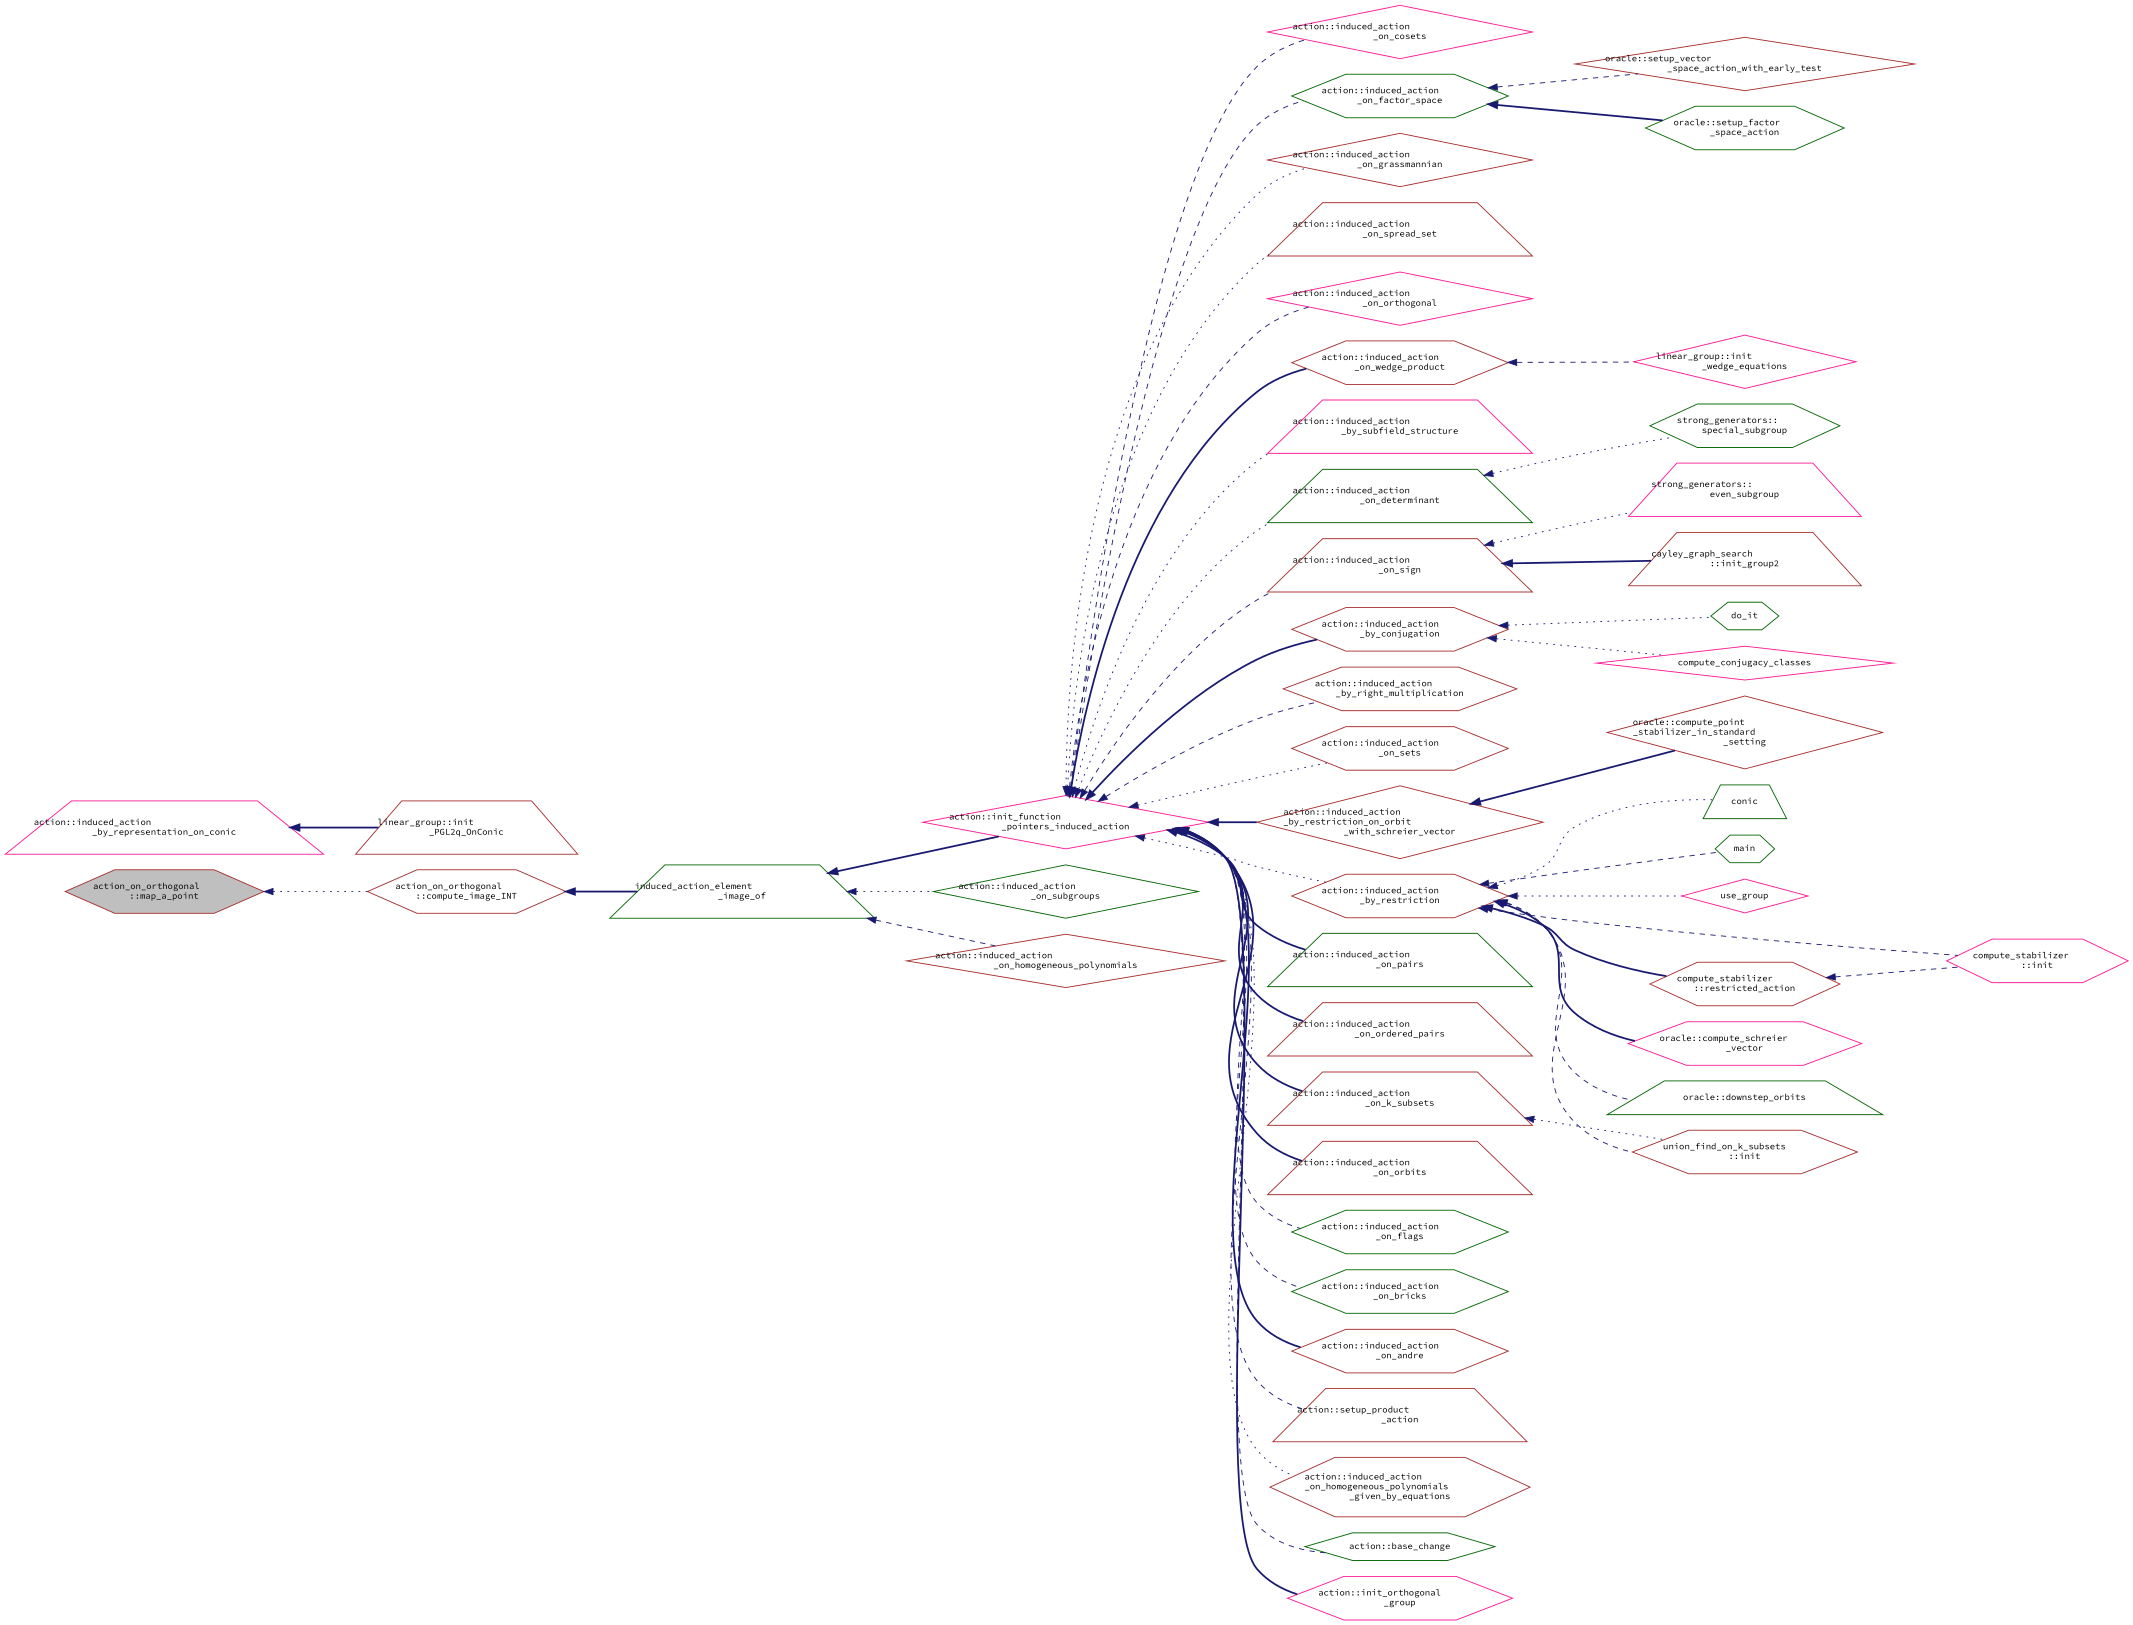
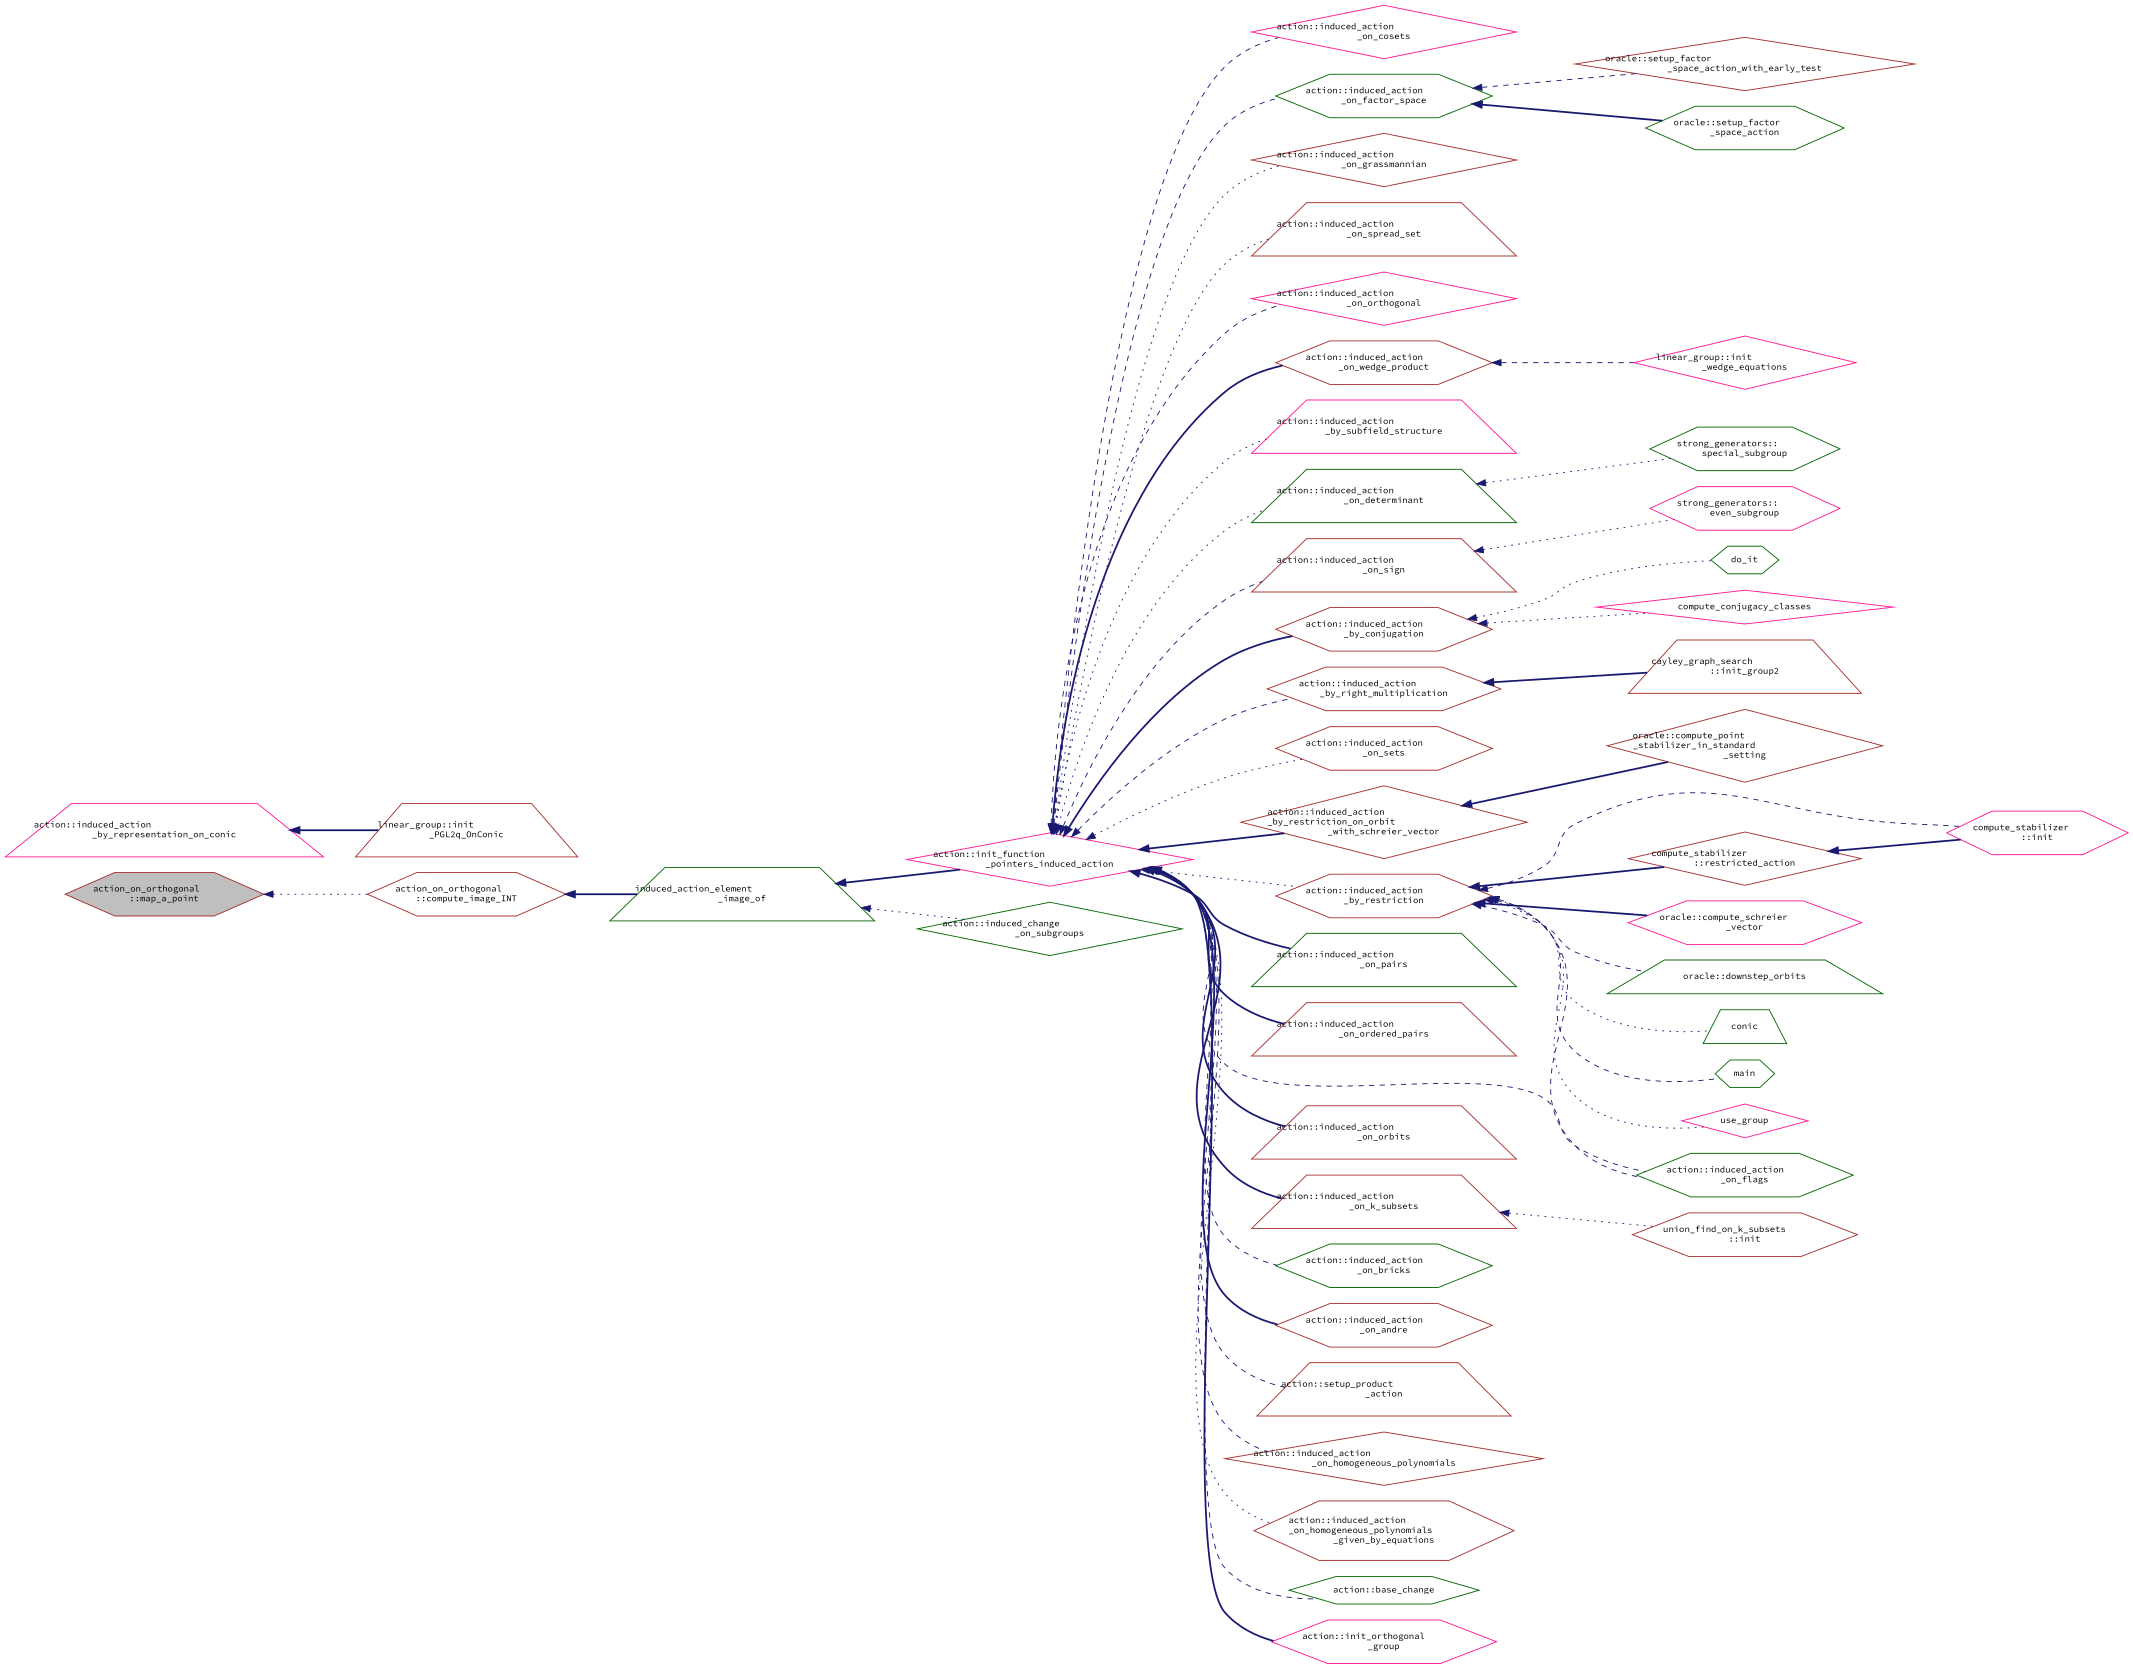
(1745, 64) -> (1745, 64)
(1745, 490) -> (1745, 508)
(1582, 562) -> (1570, 677)
(1066, 892) -> (1050, 929)
(936, 933) -> (1208, 1164)
(1897, 972) -> (1899, 845)
(1745, 984) -> (1745, 859)
(1554, 1051) -> (1552, 1074)
